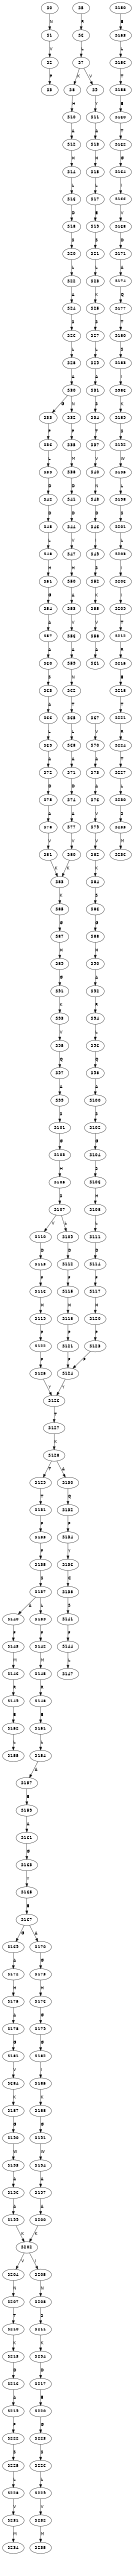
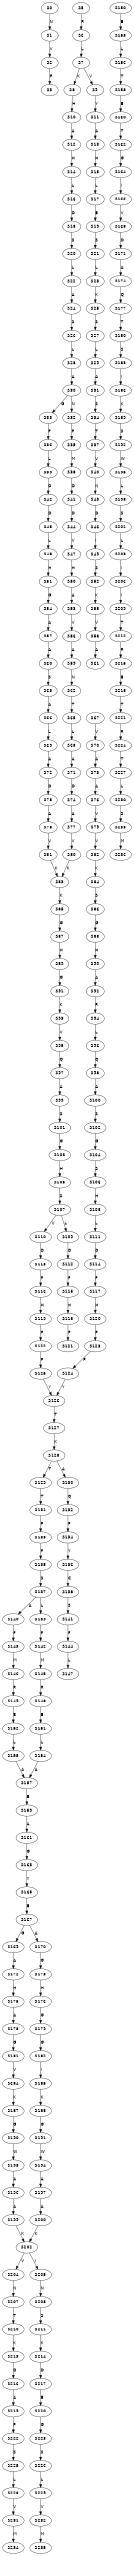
(121, 390) -> (121, 390)
(68, 1358) -> none
none -> (19, 1768)
(41, 2357) -> (41, 2357)
